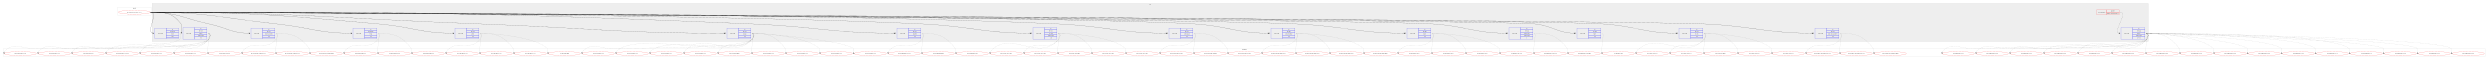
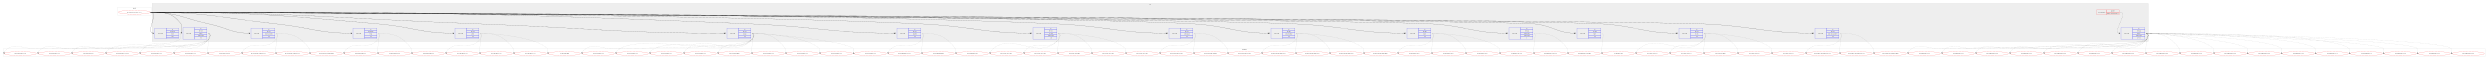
none -> (1924, 54)
